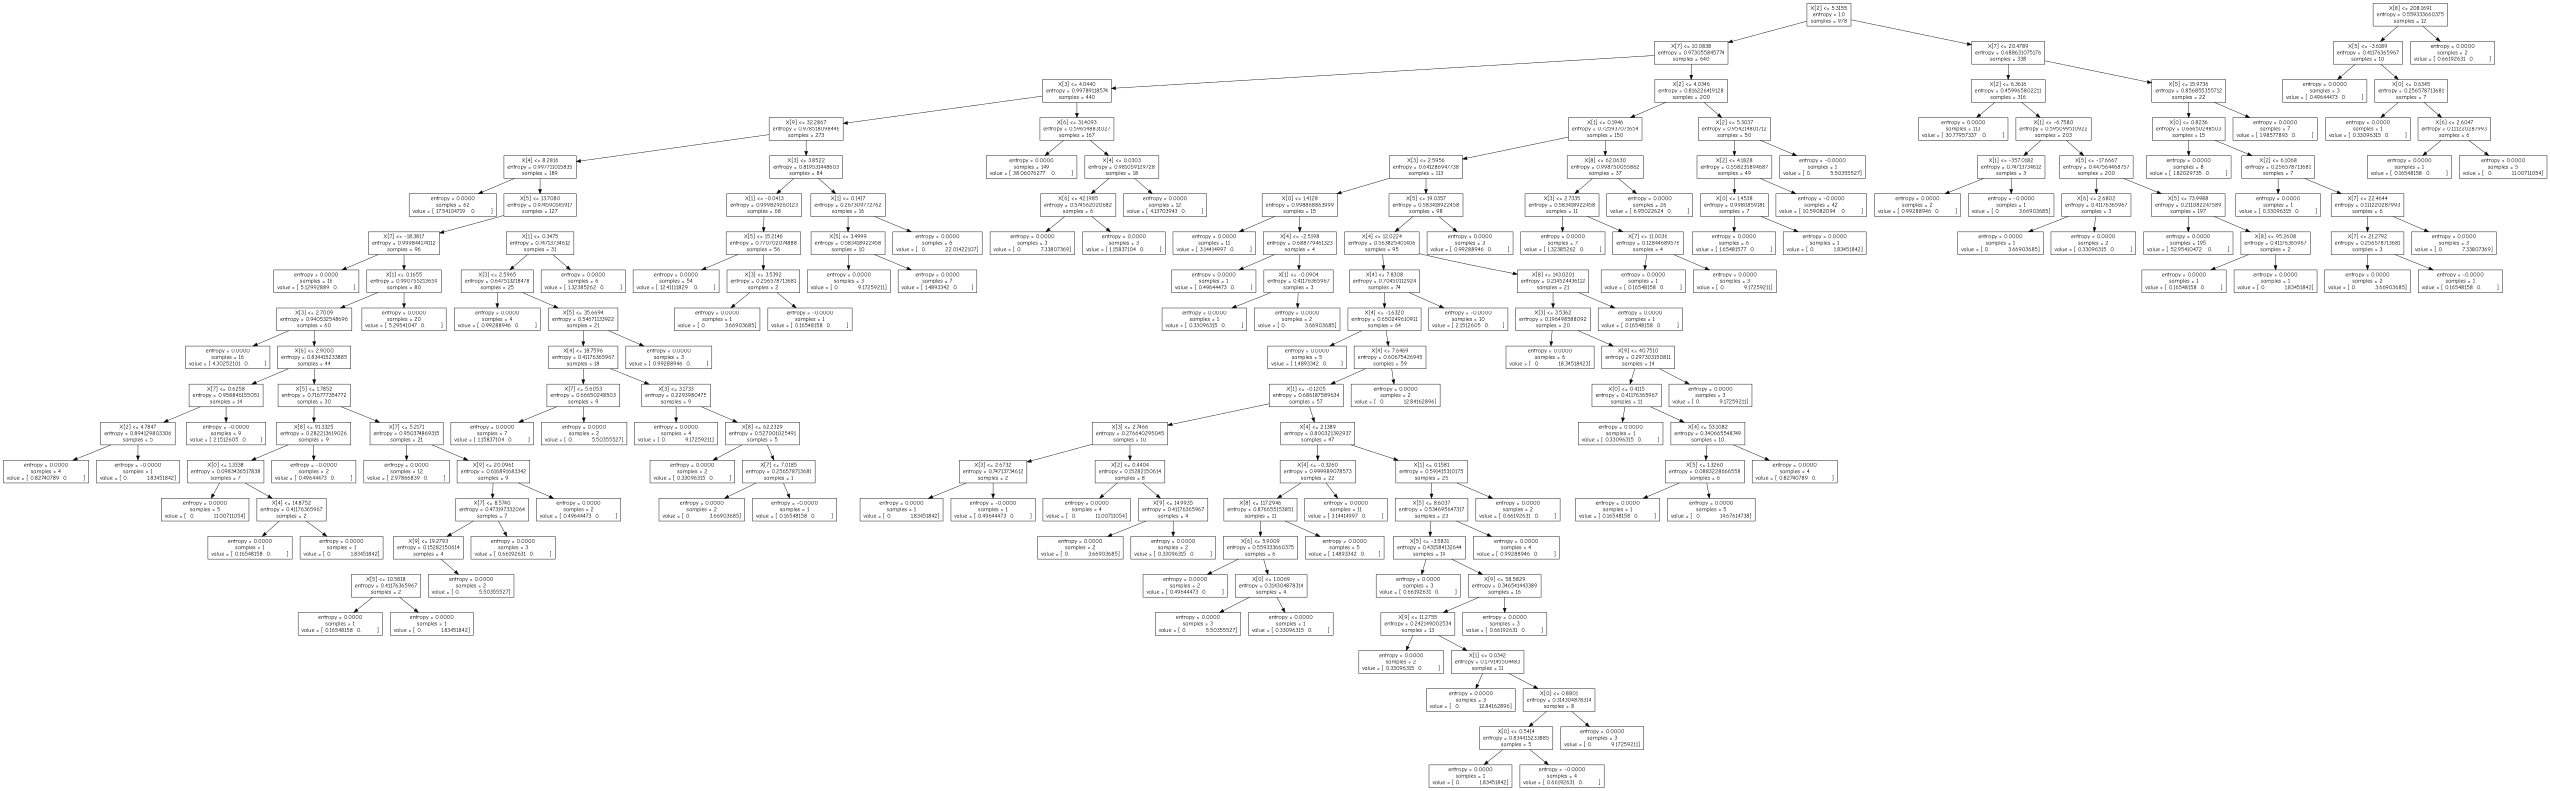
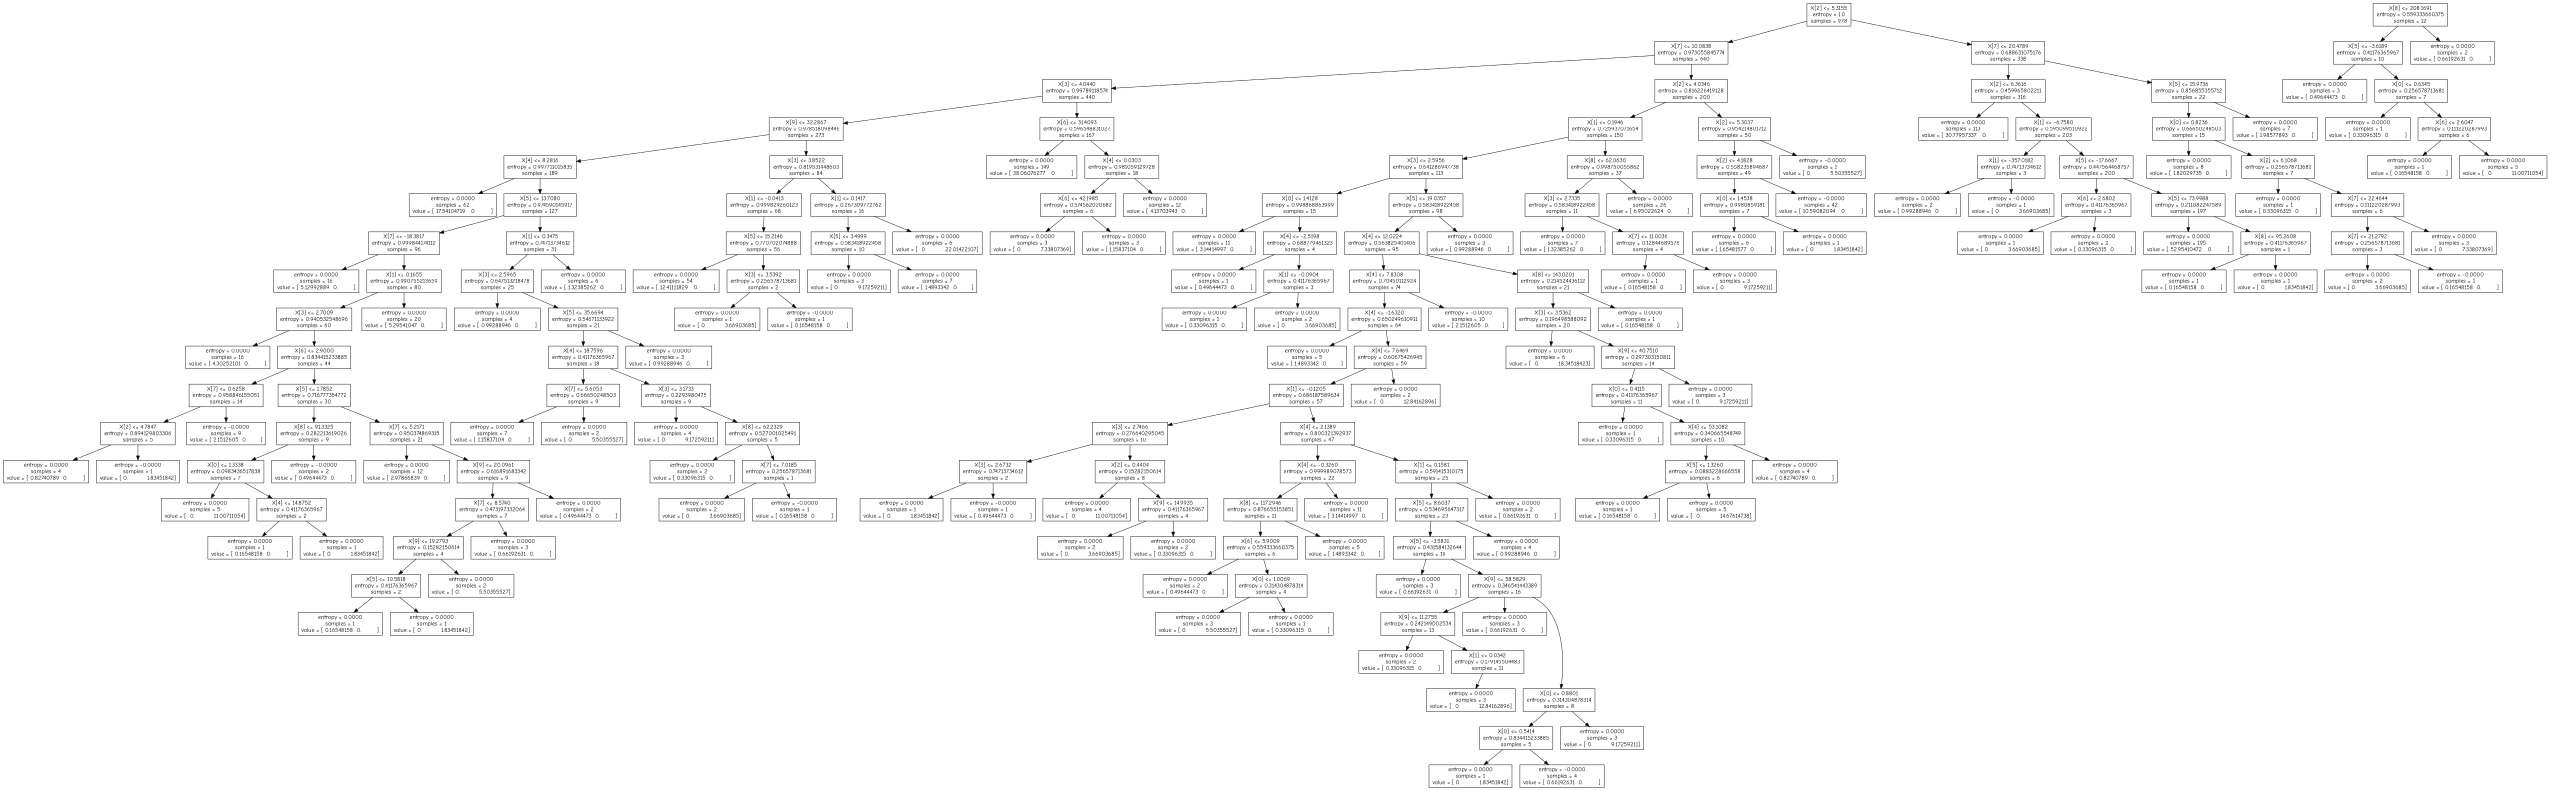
none -> (540, 222)
(2276, 243) -> (2276, 243)
none -> (409, 565)
(1521, 680) -> (1560, 636)
